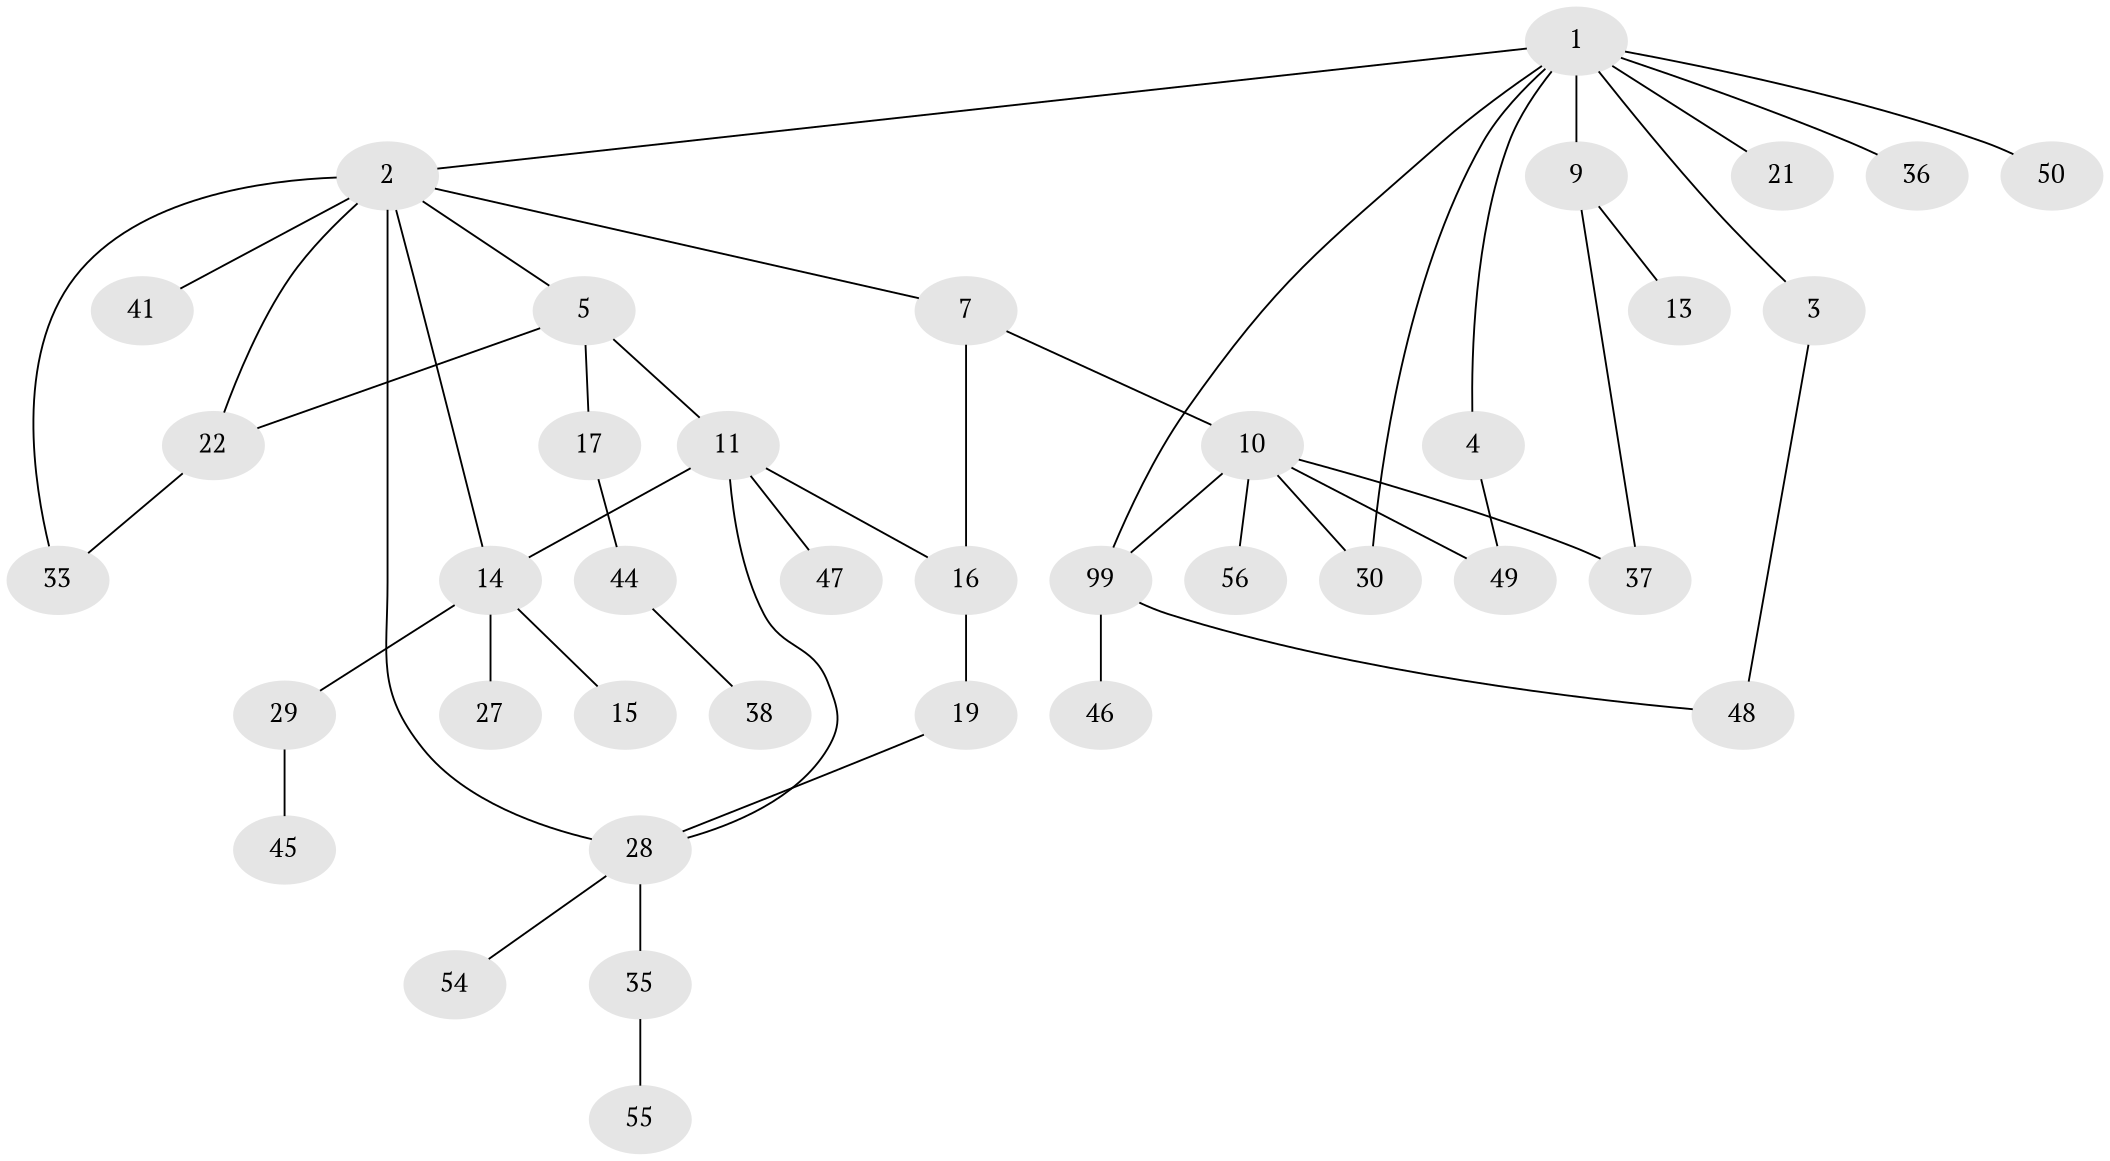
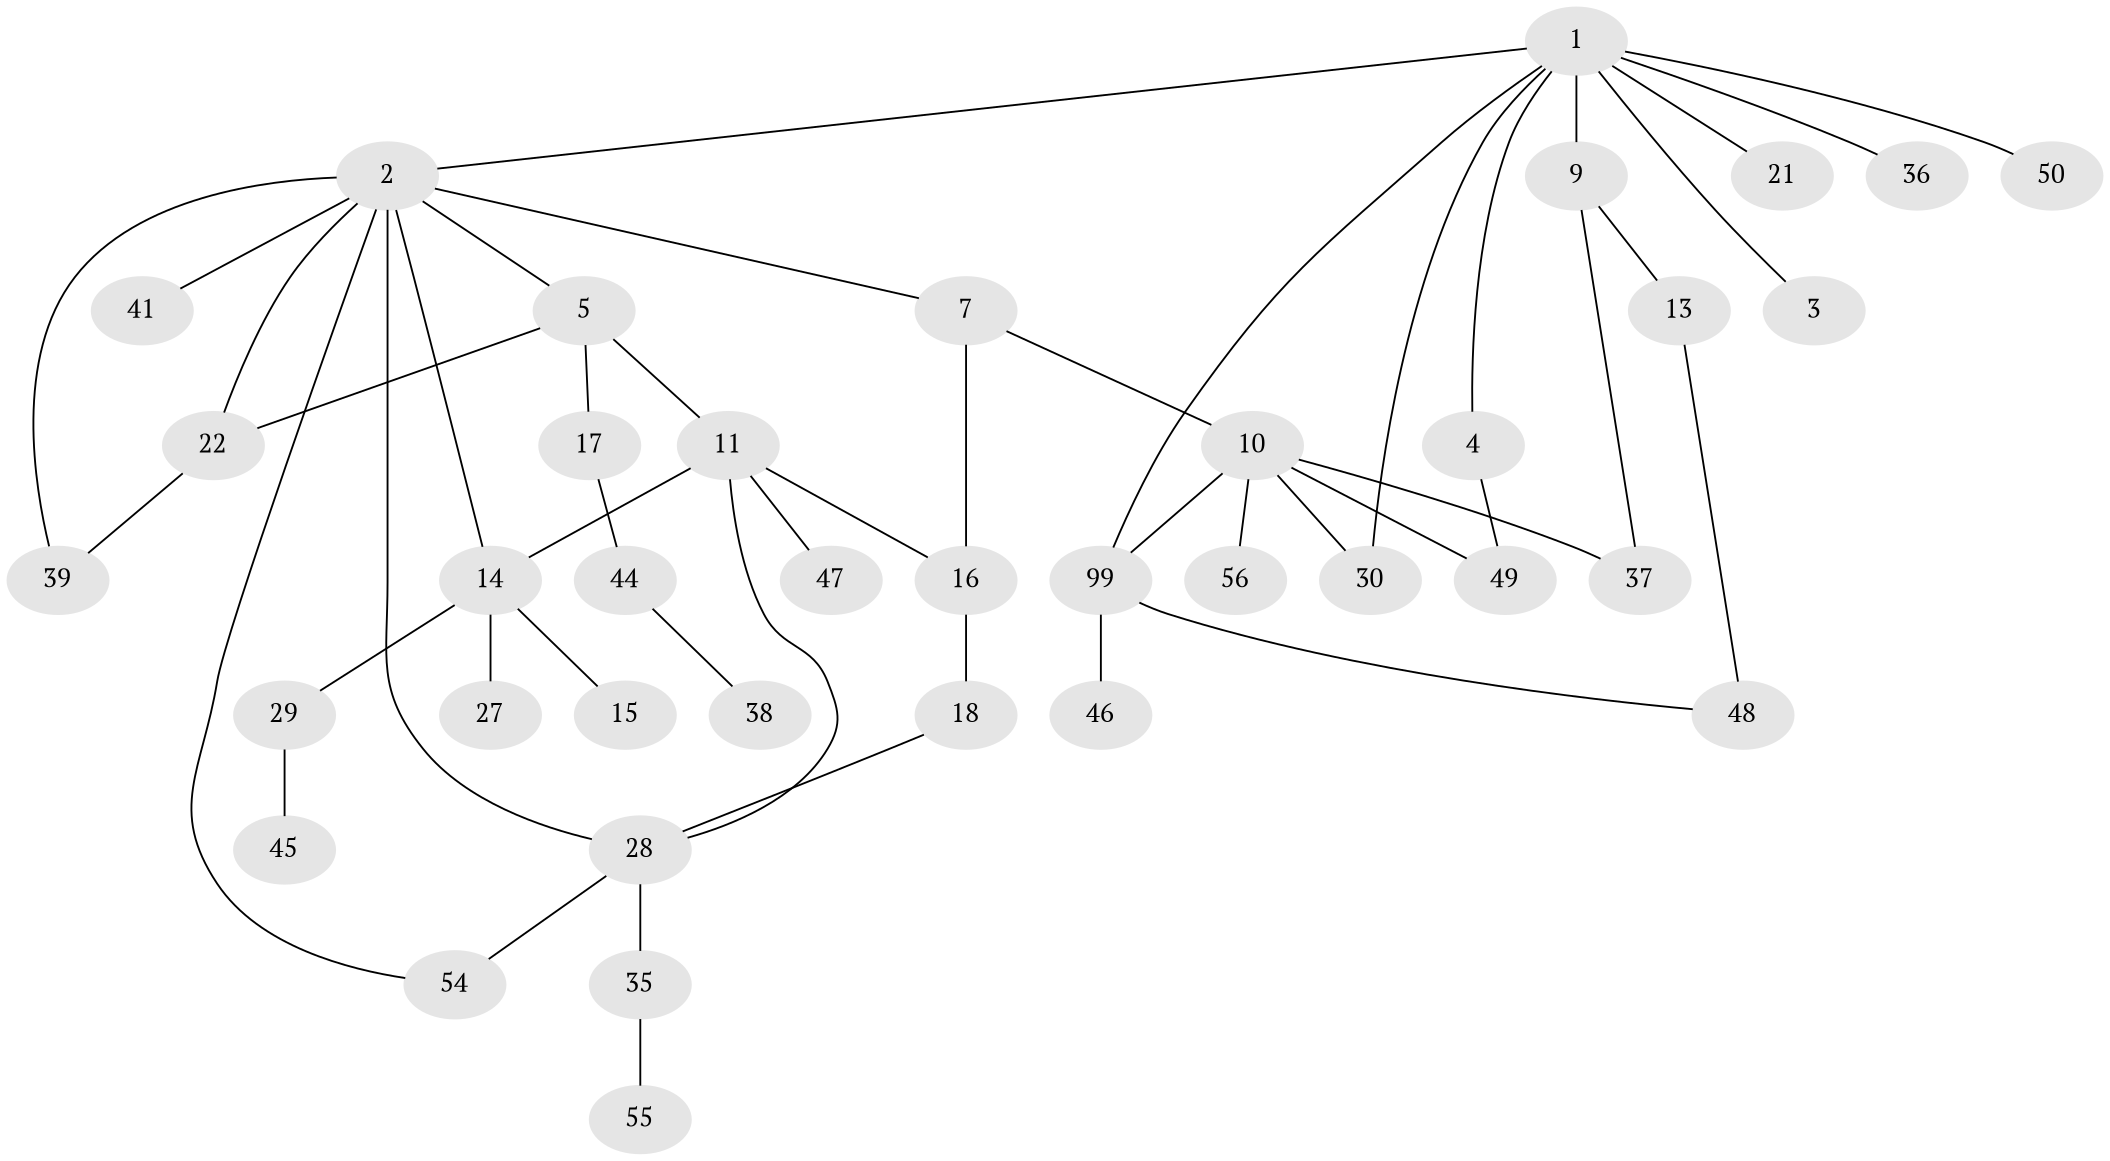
(1779, 513) -> (1711, 513)
(58, 580) -> (58, 580)
none -> (226, 647)
(966, 715) -> (966, 715)
